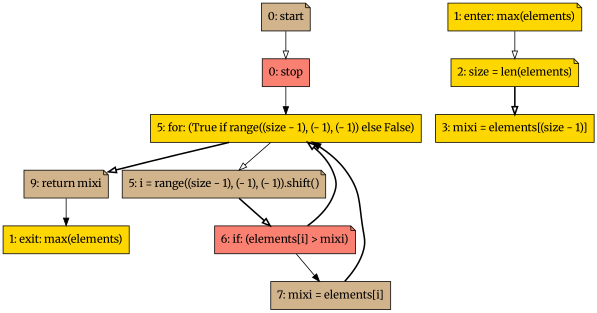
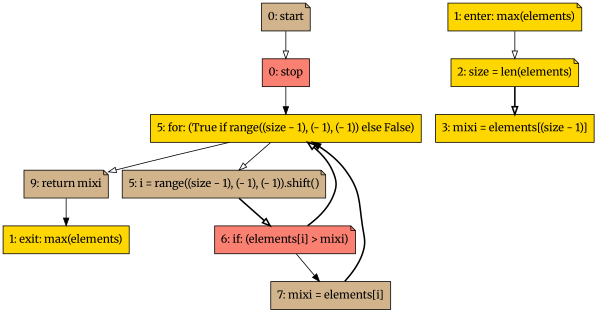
(172, 156) -> (172, 156)
